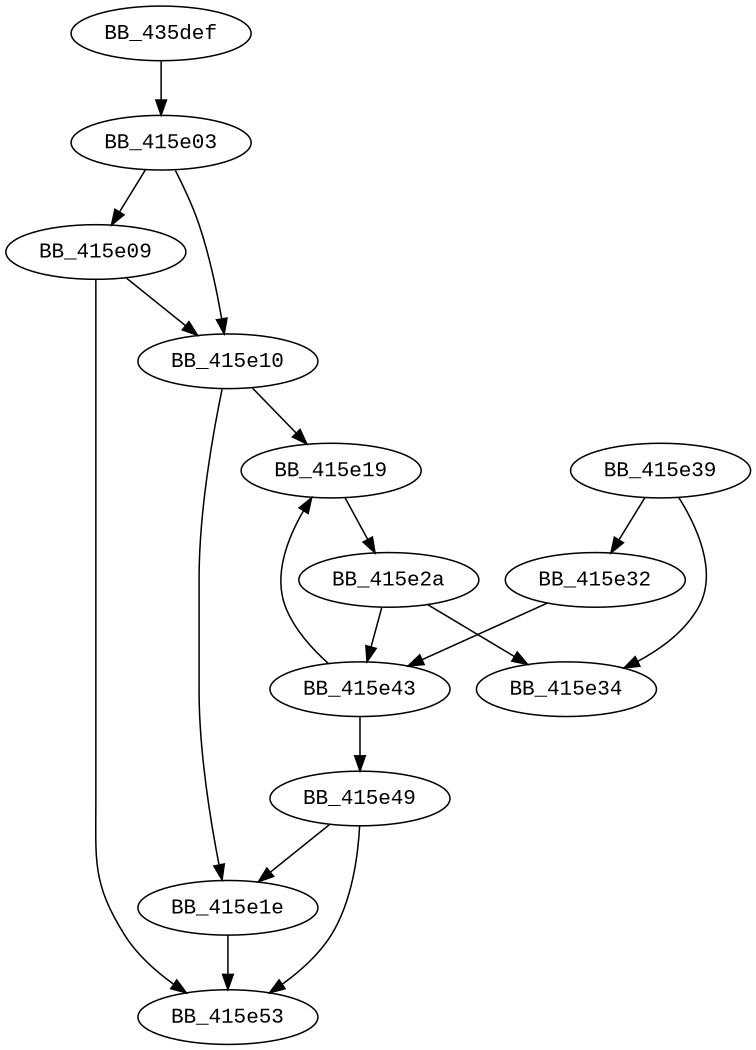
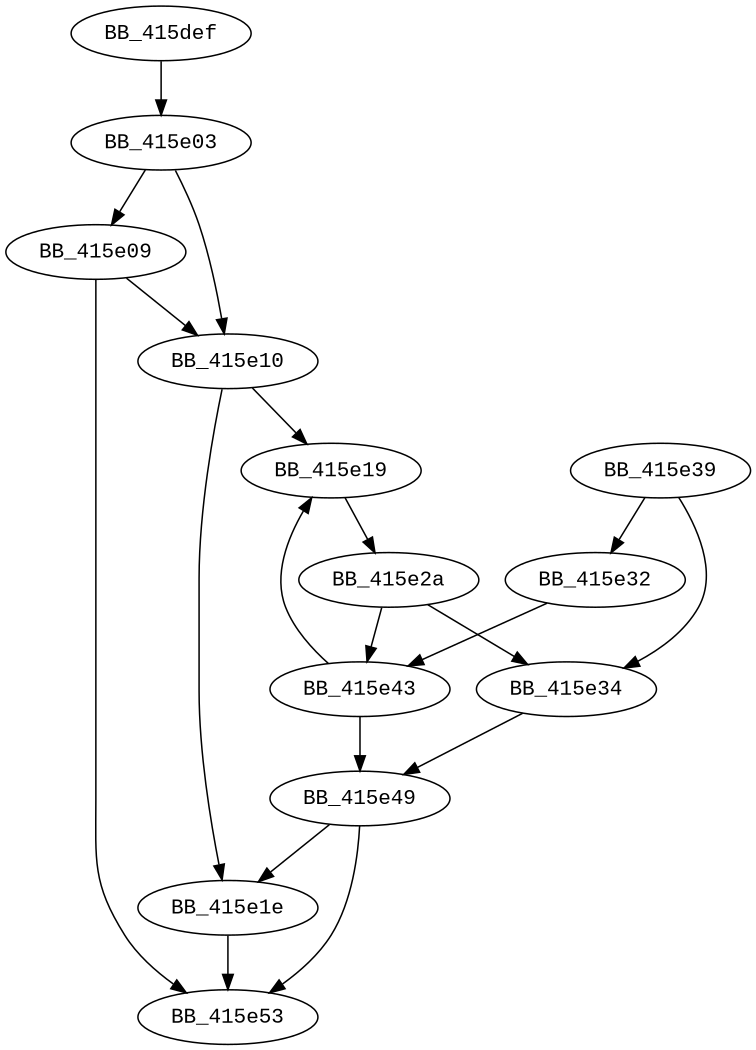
(161, 33) -> (161, 33)
none -> (470, 740)
